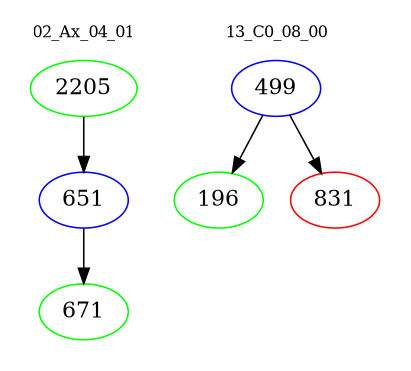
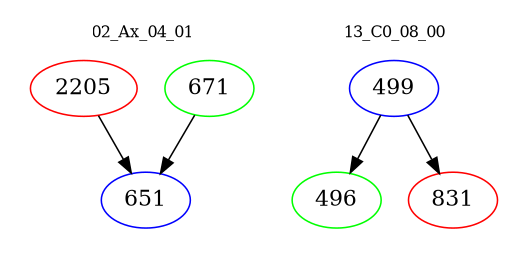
(84, 88) -> (84, 88)
(219, 200) -> (337, 200)
(84, 248) -> (182, 138)
